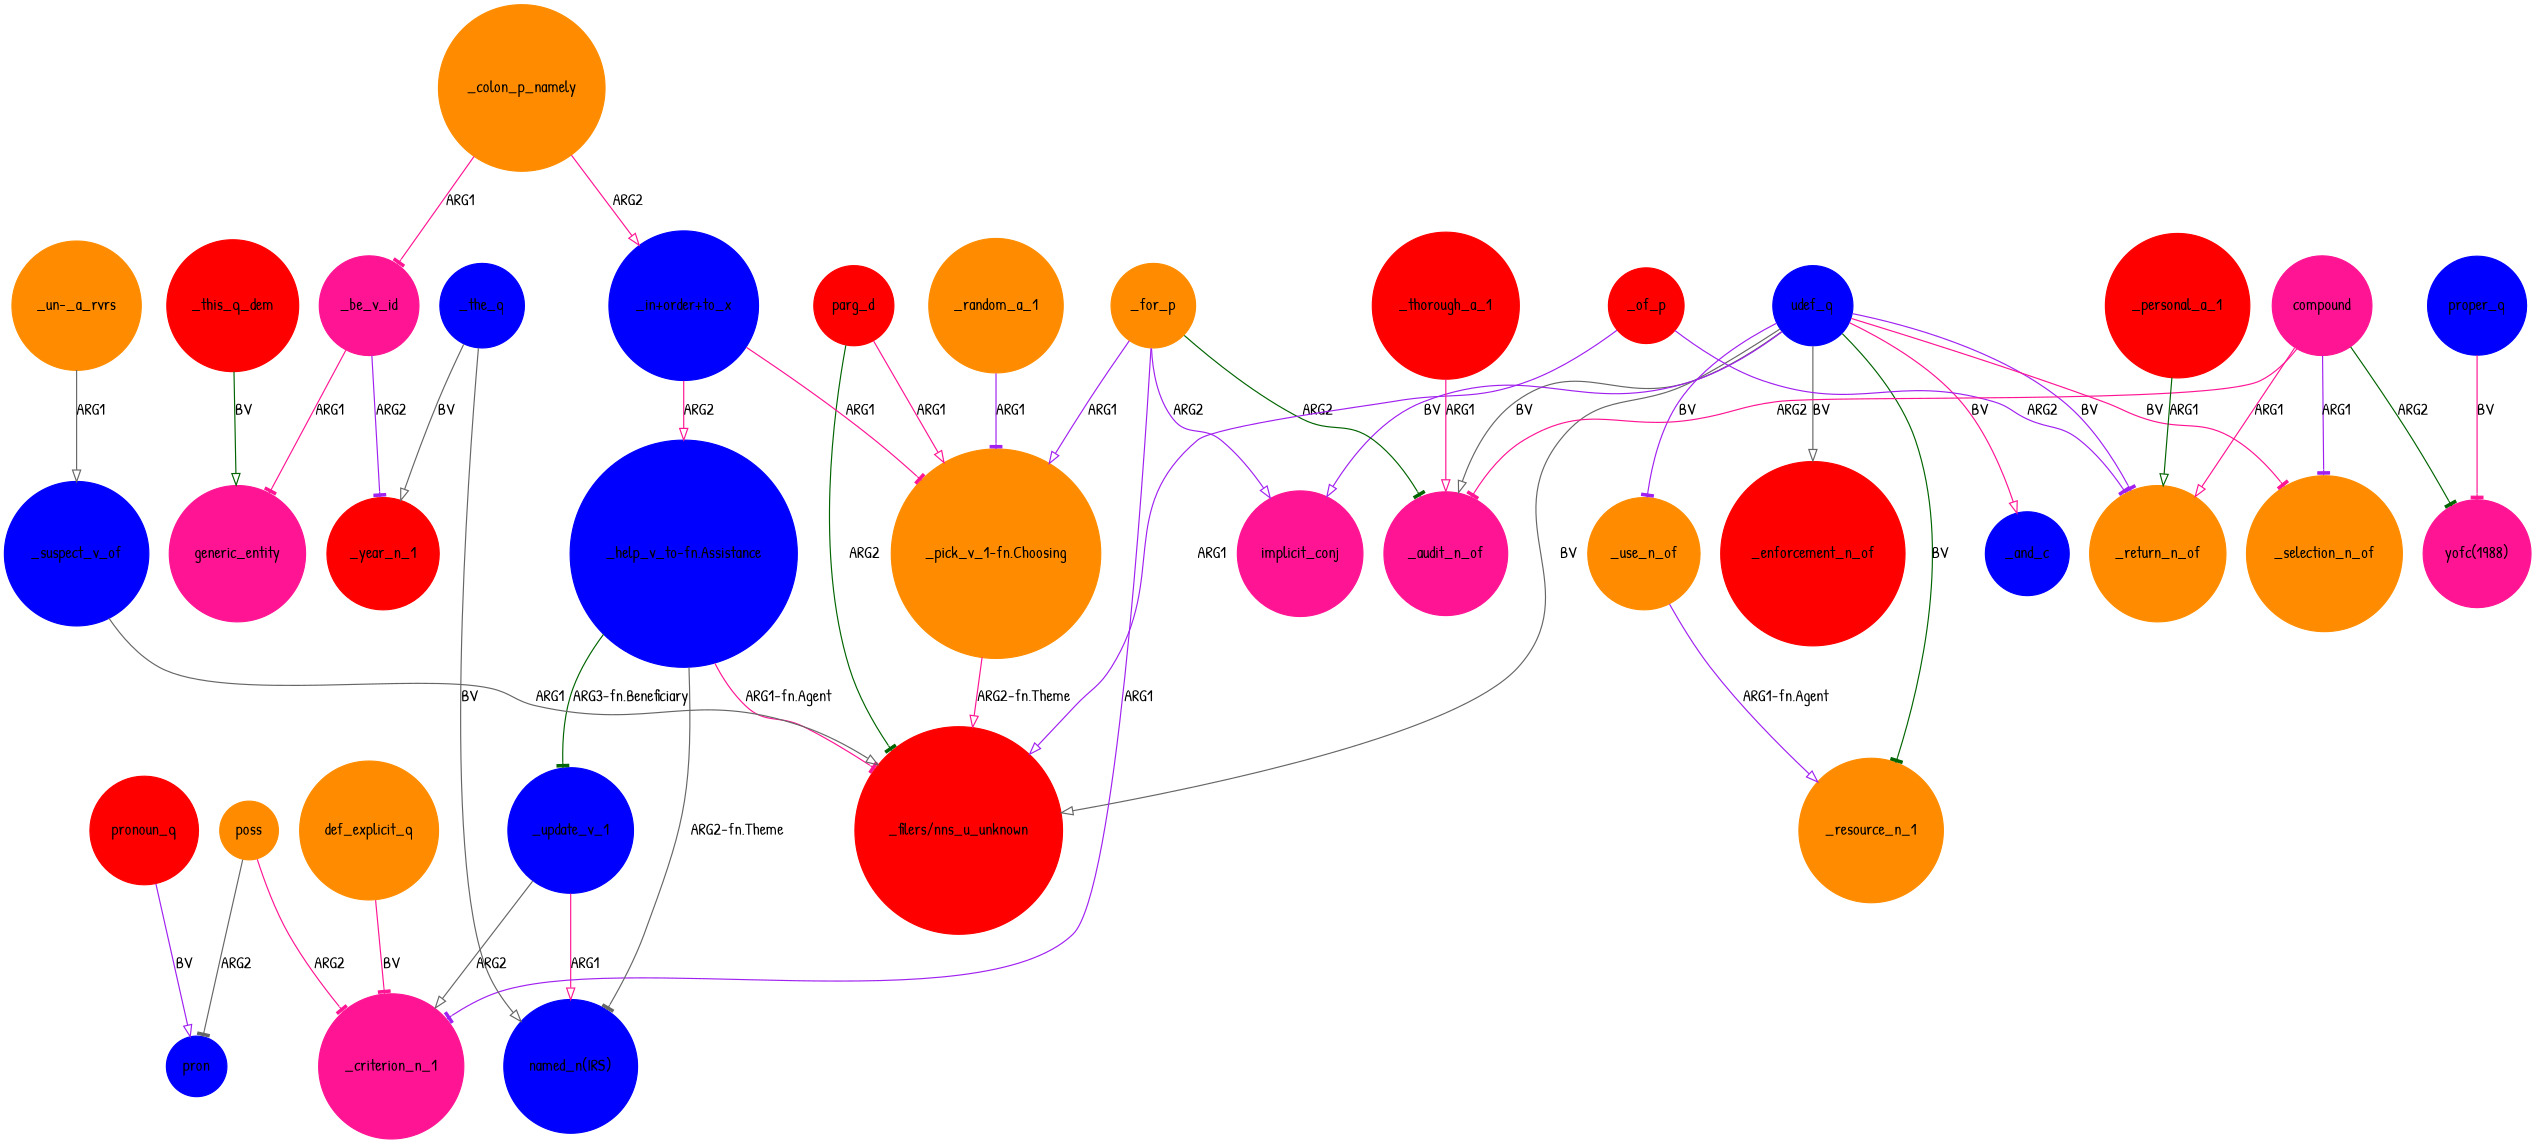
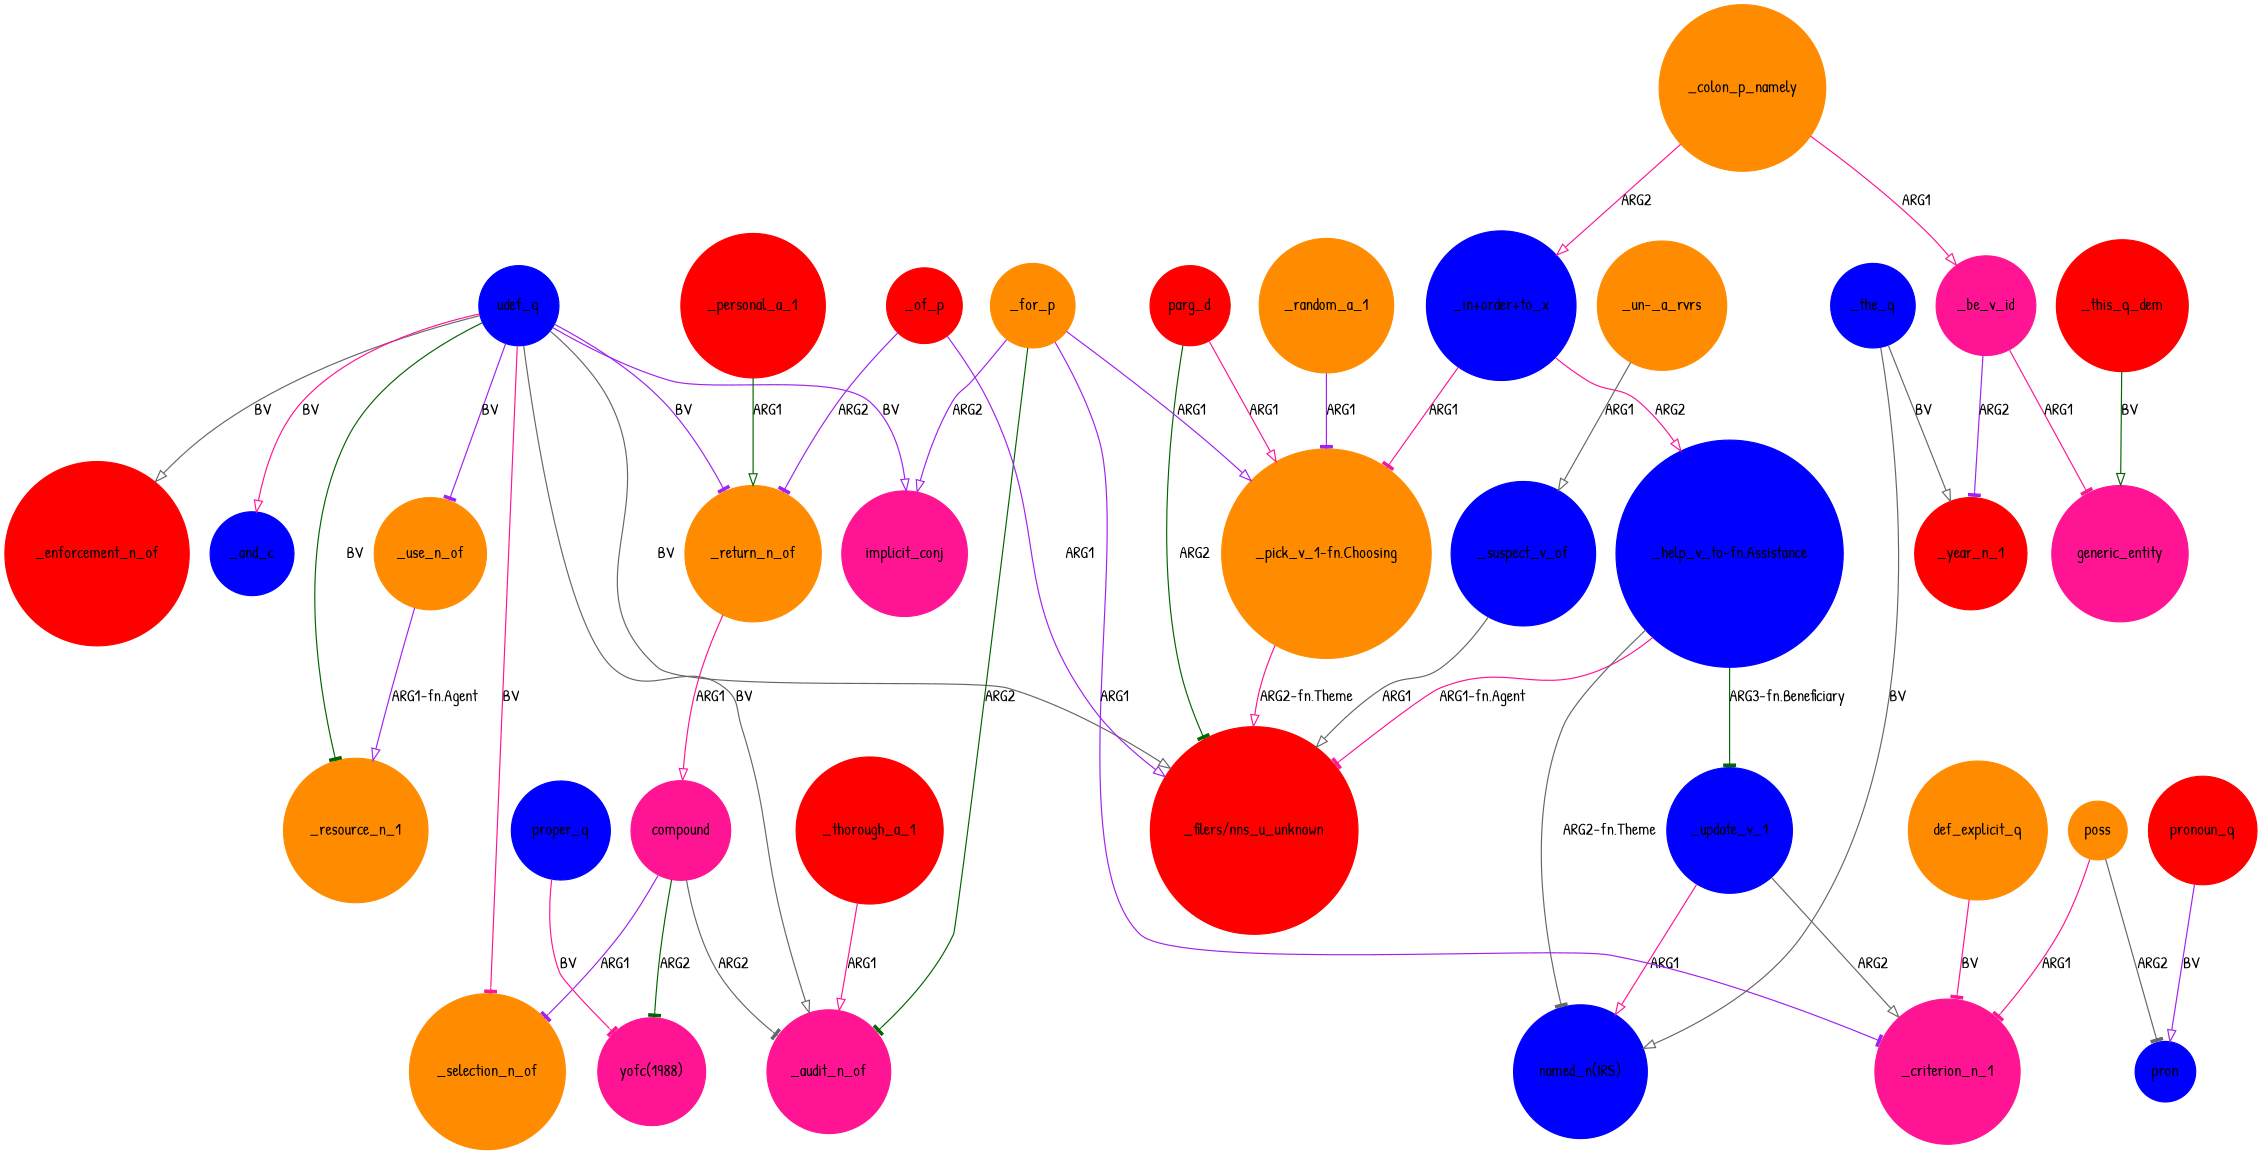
(438, 208) -> (1883, 192)
(1921, 398) -> (714, 965)
(2248, 417) -> (696, 690)
(330, 964) -> (2056, 964)
